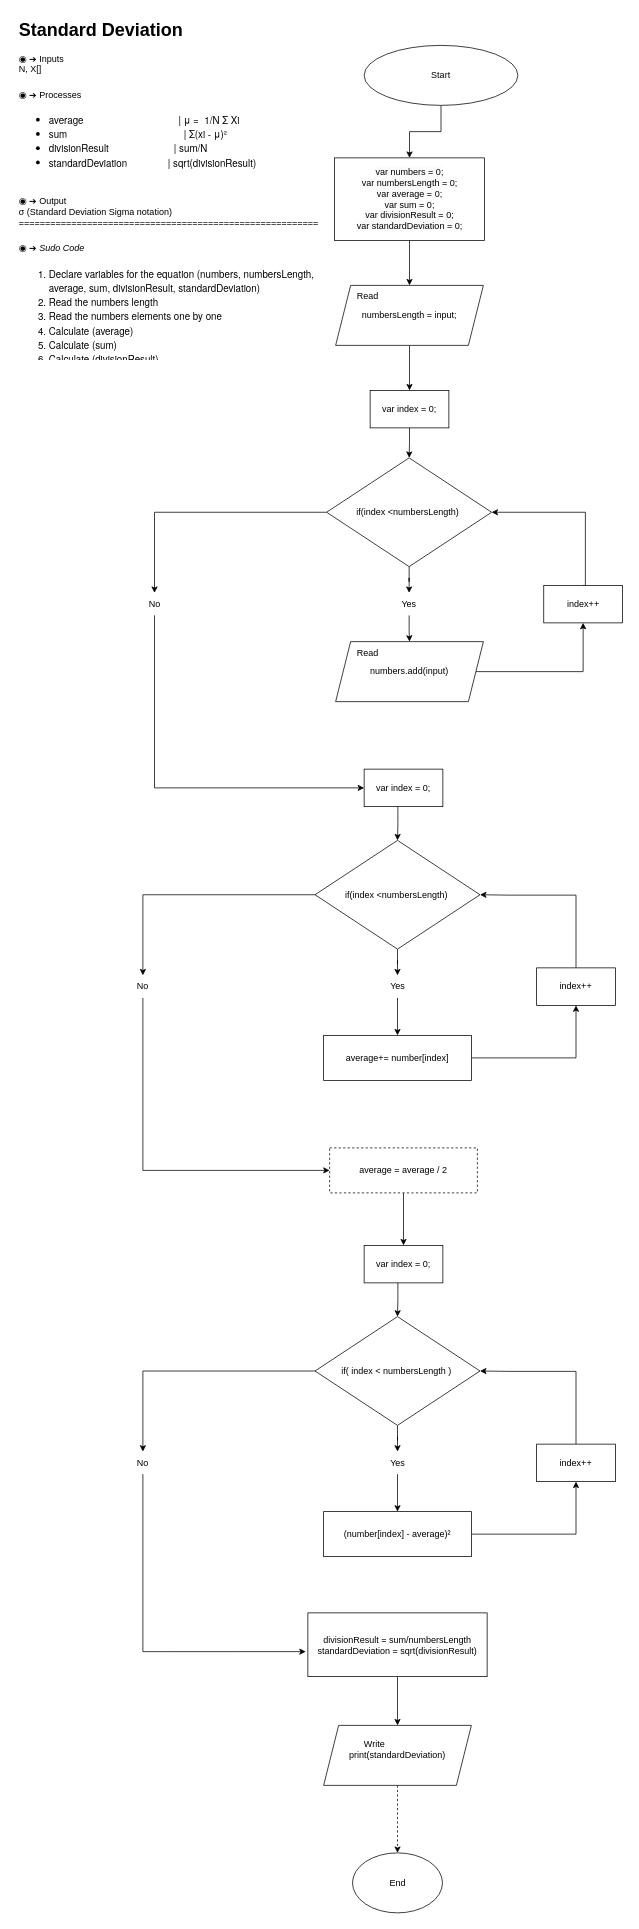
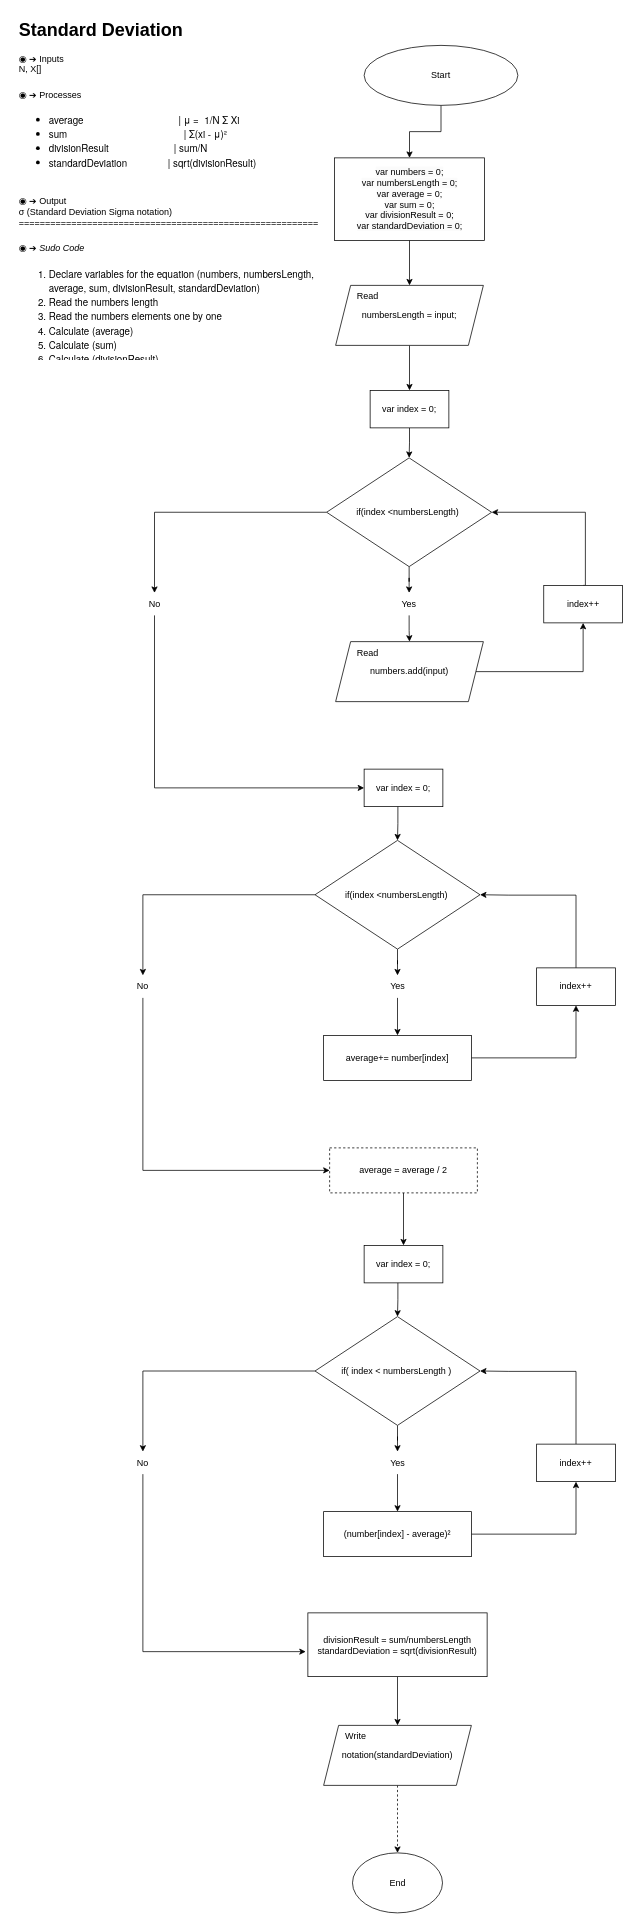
(375, 1744) -> (356, 1737)
(398, 1755) -> (398, 1755)
